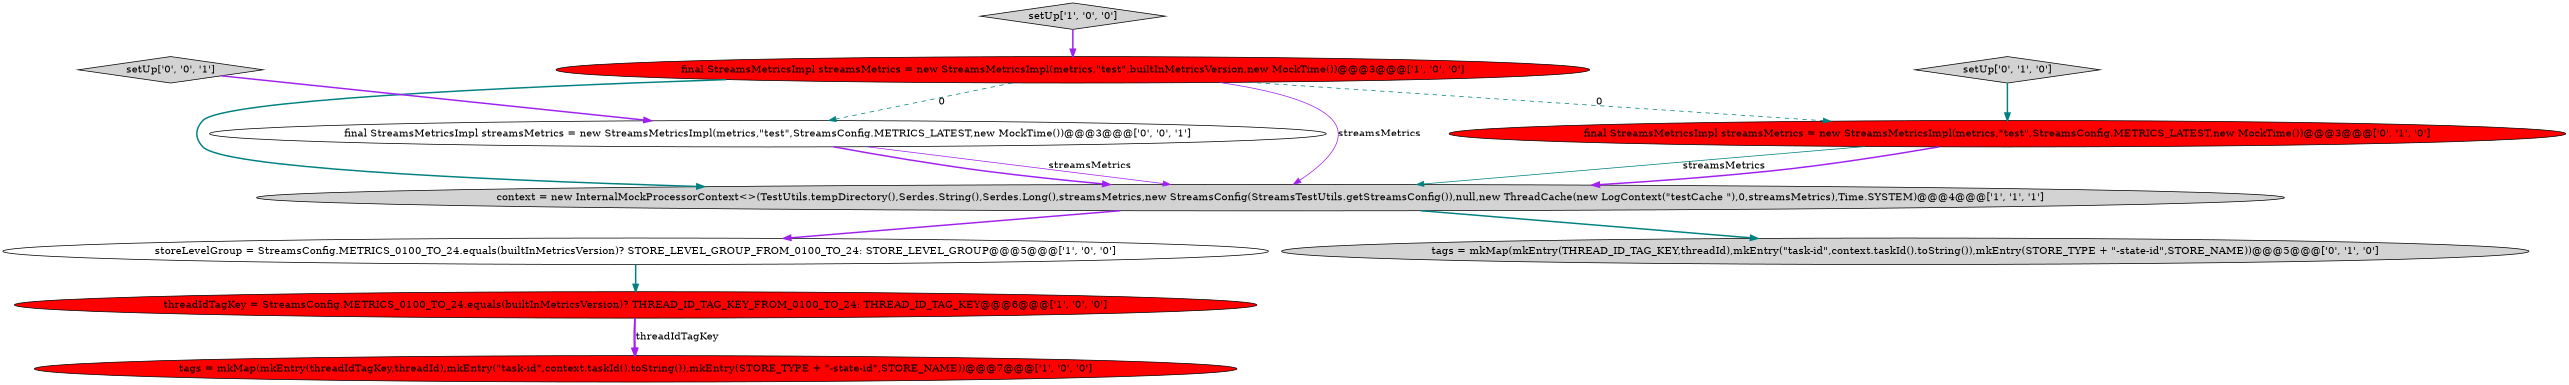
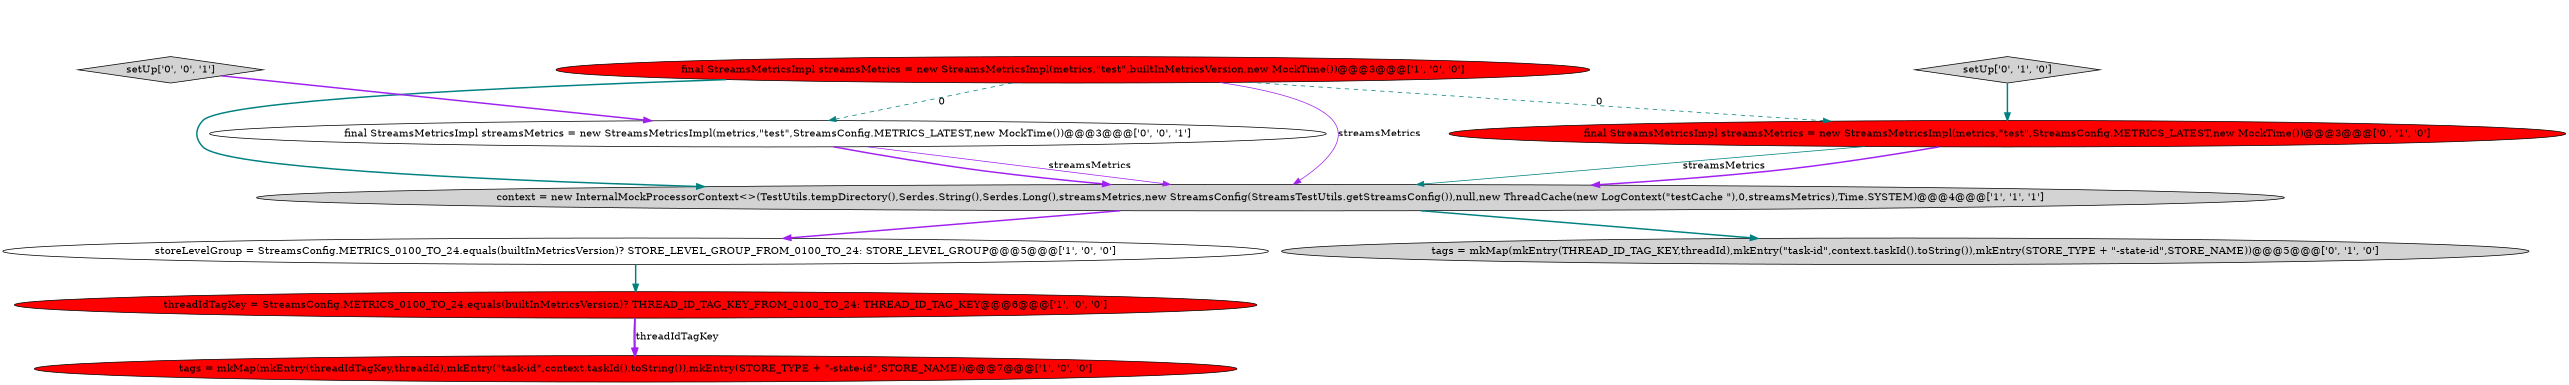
(1073, 16) -> none
